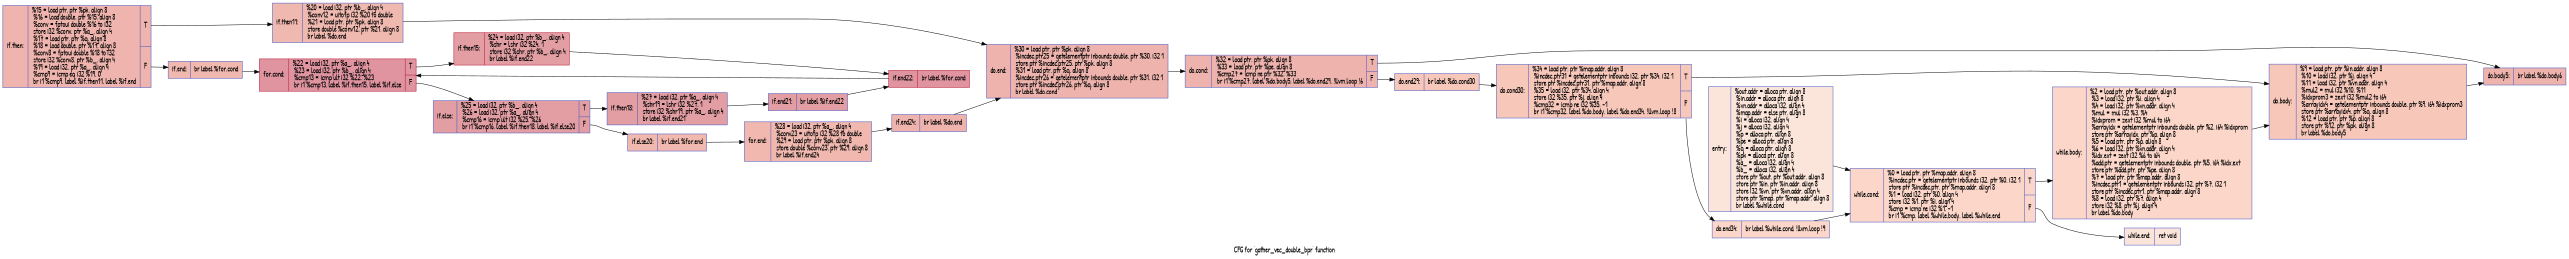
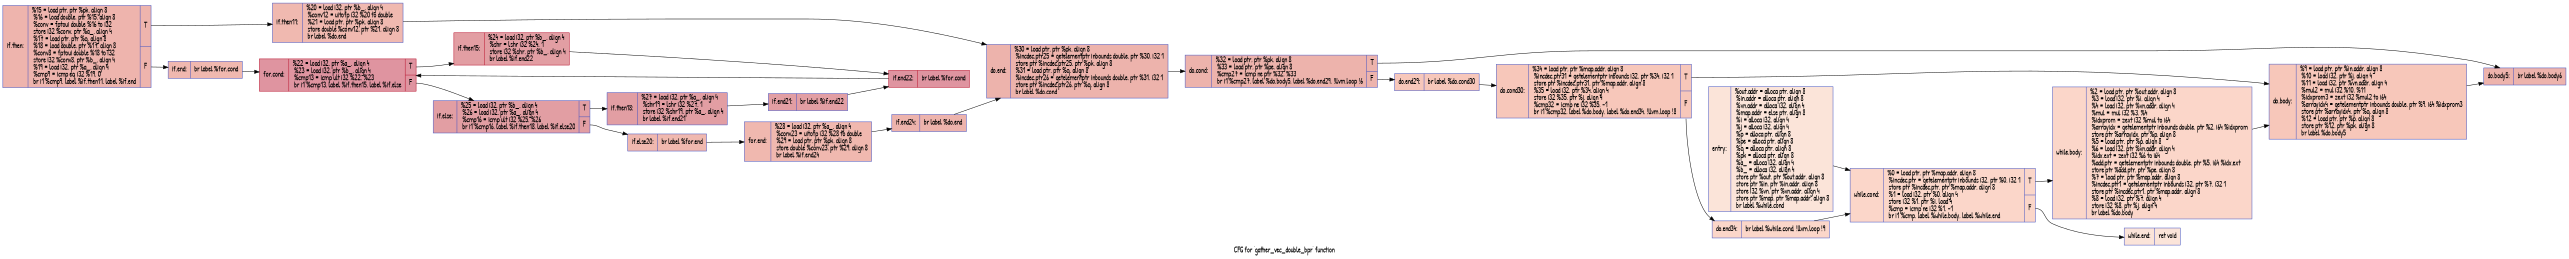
(1921, 202) -> (1920, 202)
